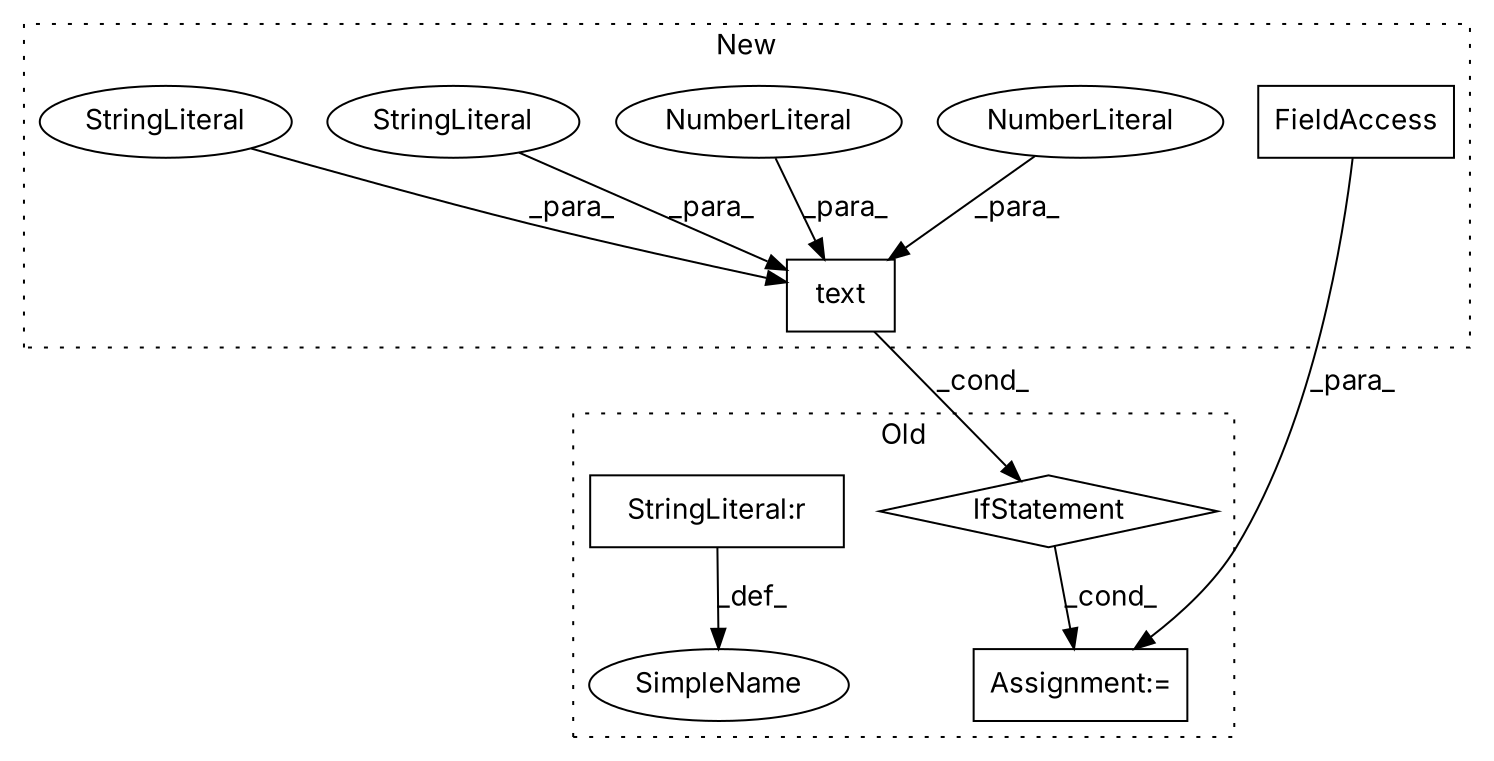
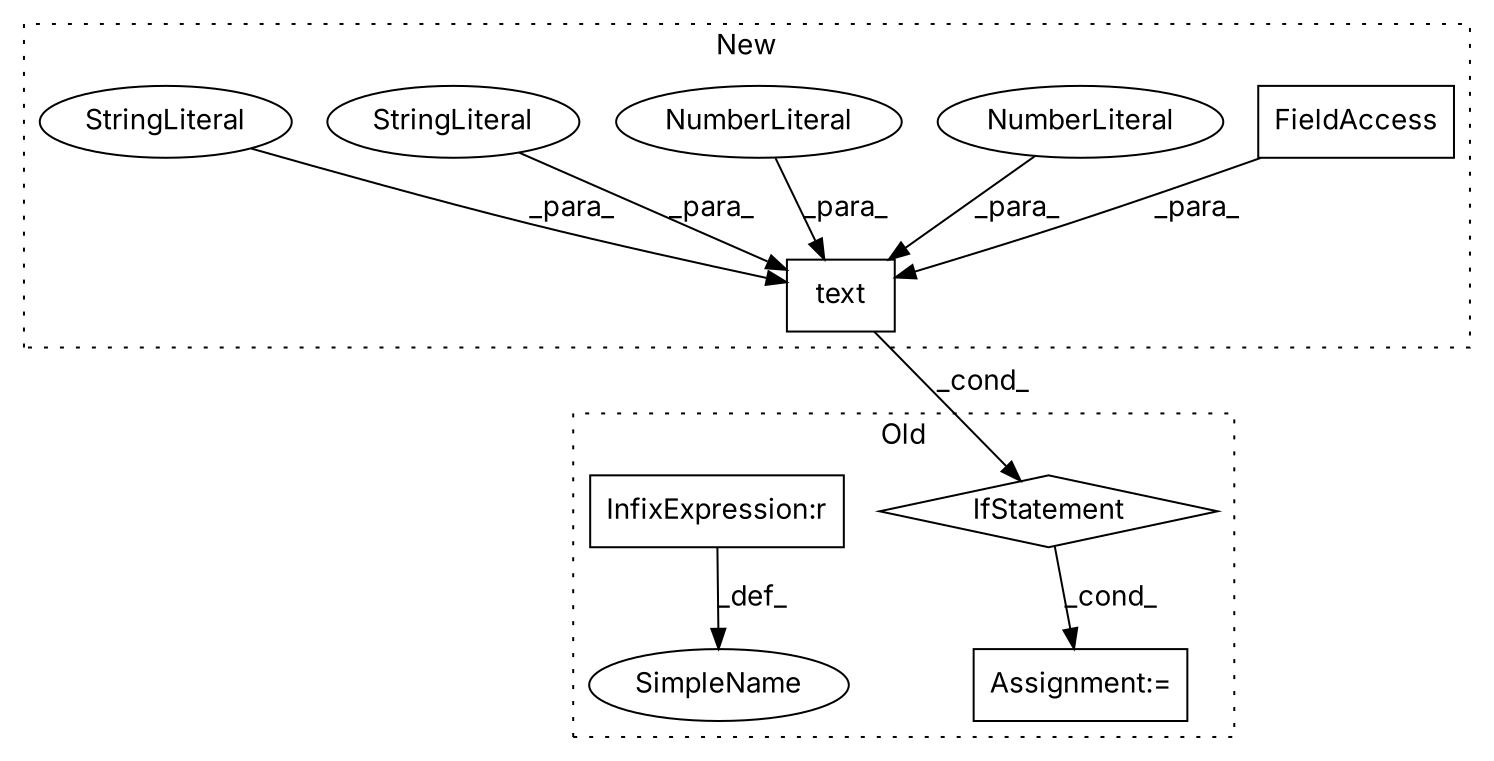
(1295, 418) -> (1088, 217)
(717, 511) -> (717, 511)
